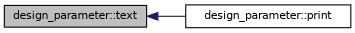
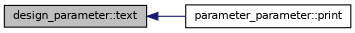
(268, 16) -> (268, 16)
